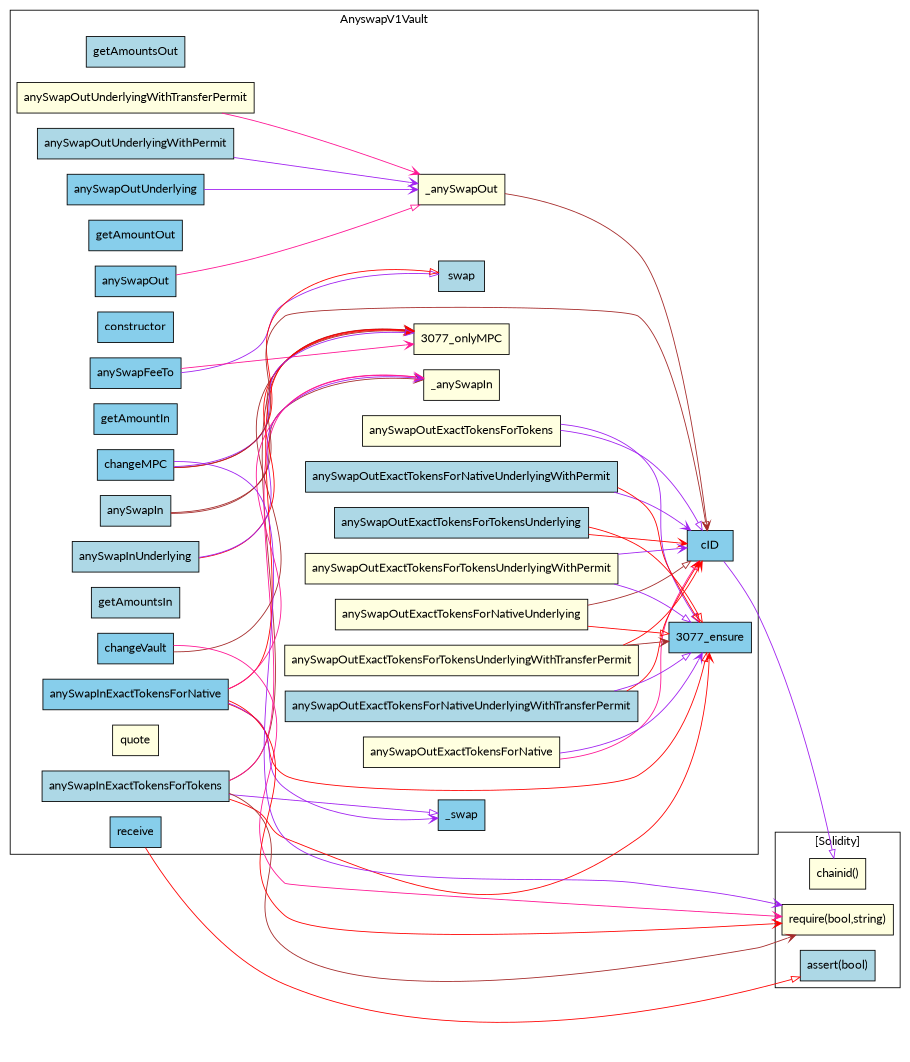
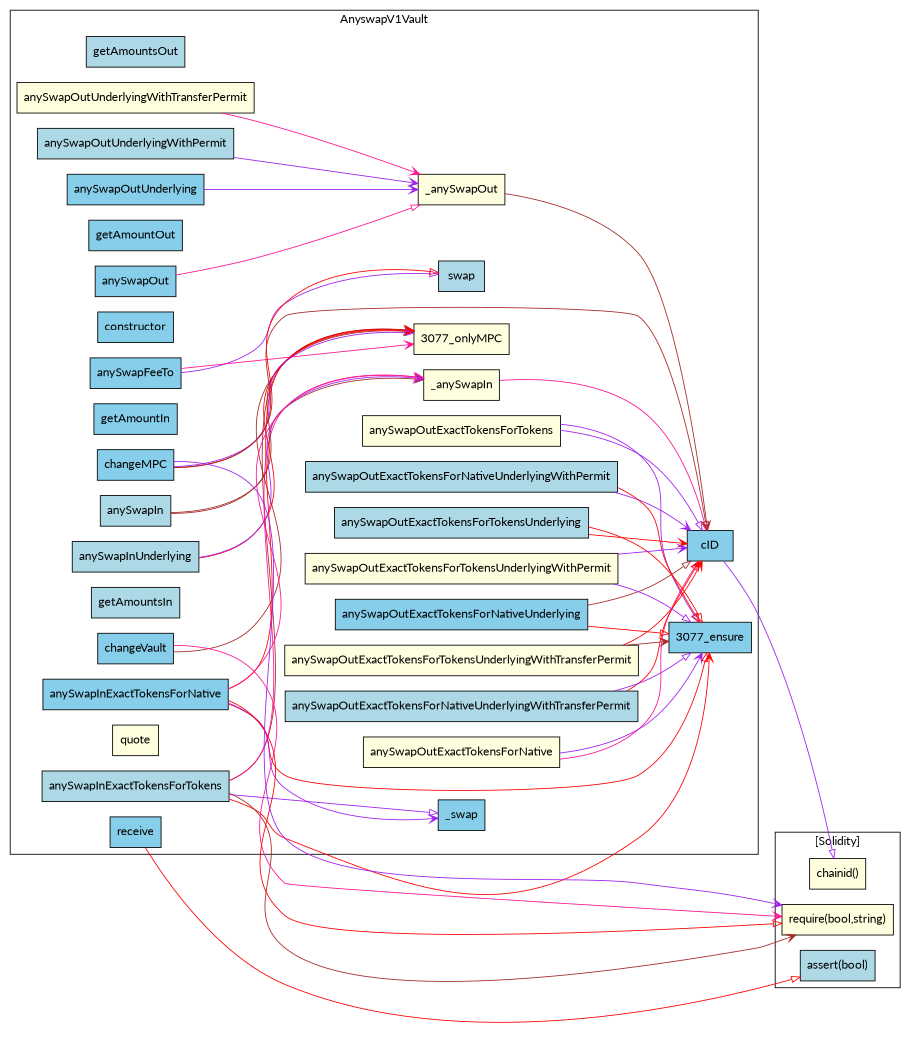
none -> (634, 405)
(462, 615) -> (462, 615)
(406, 933) -> (406, 933)
